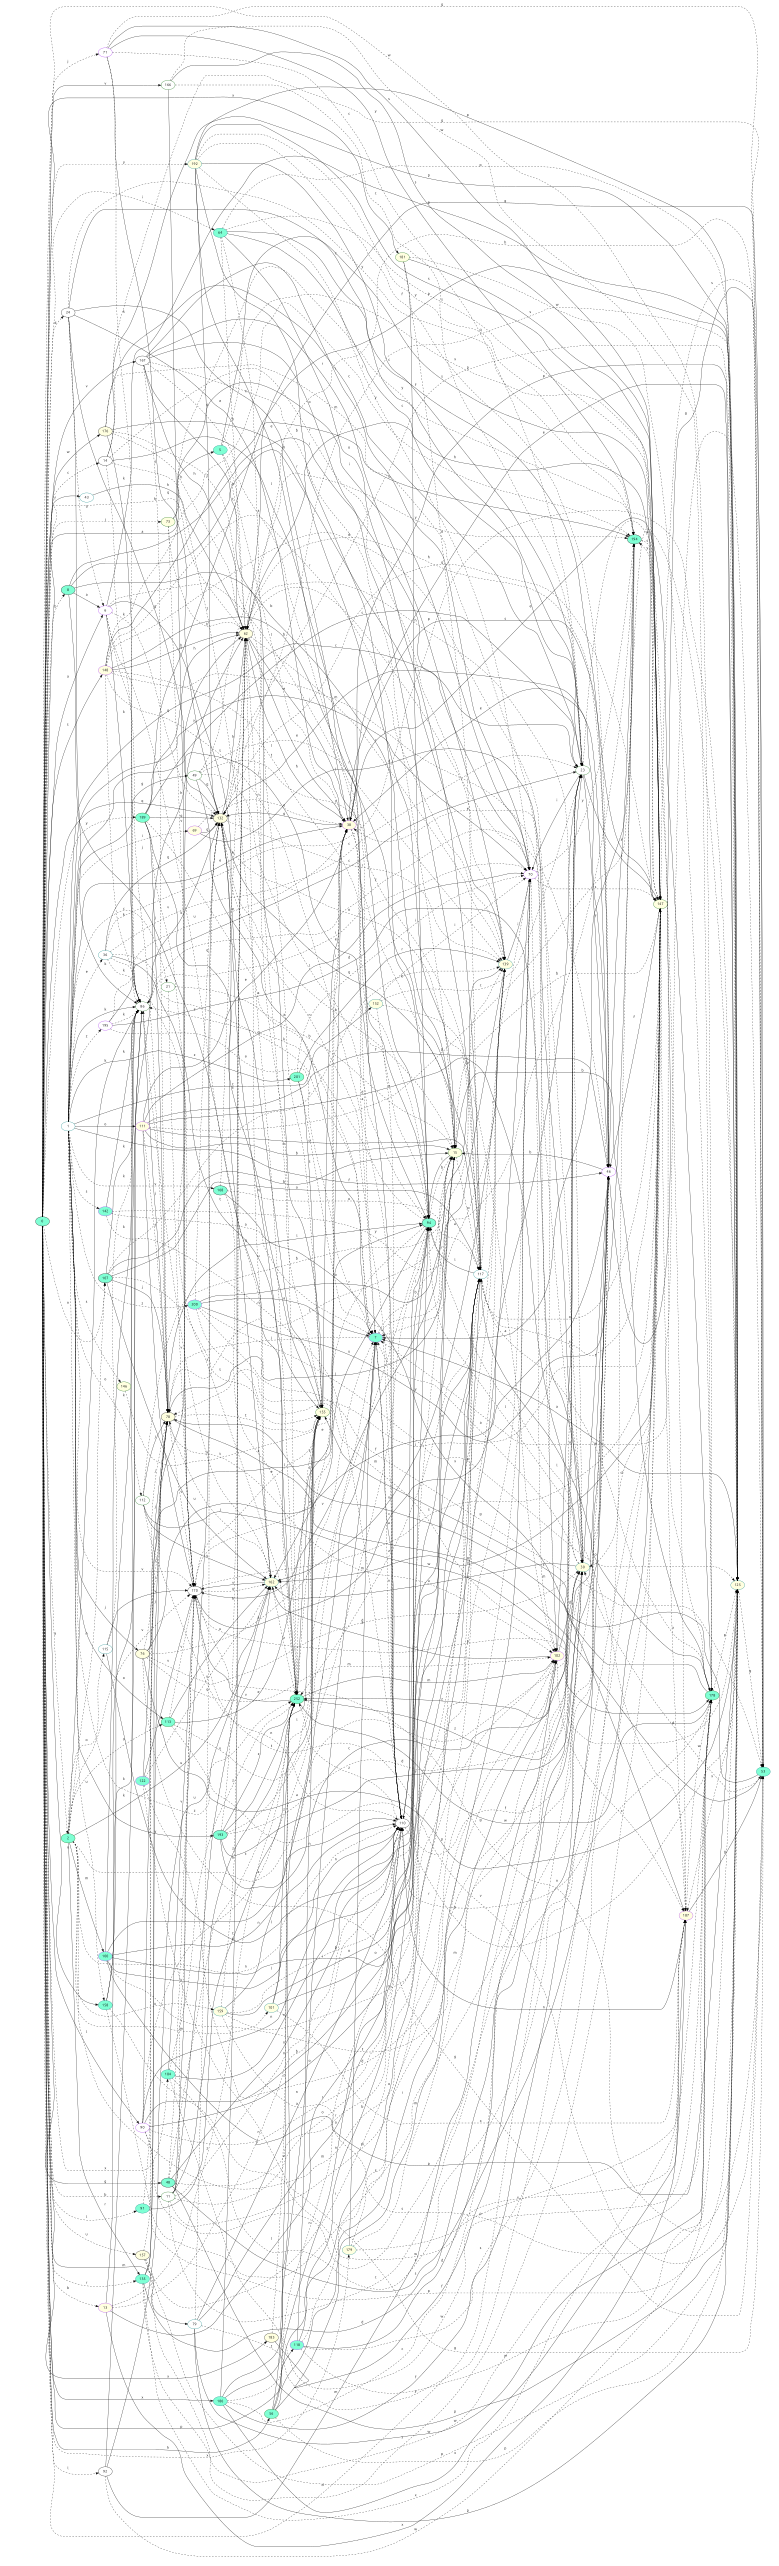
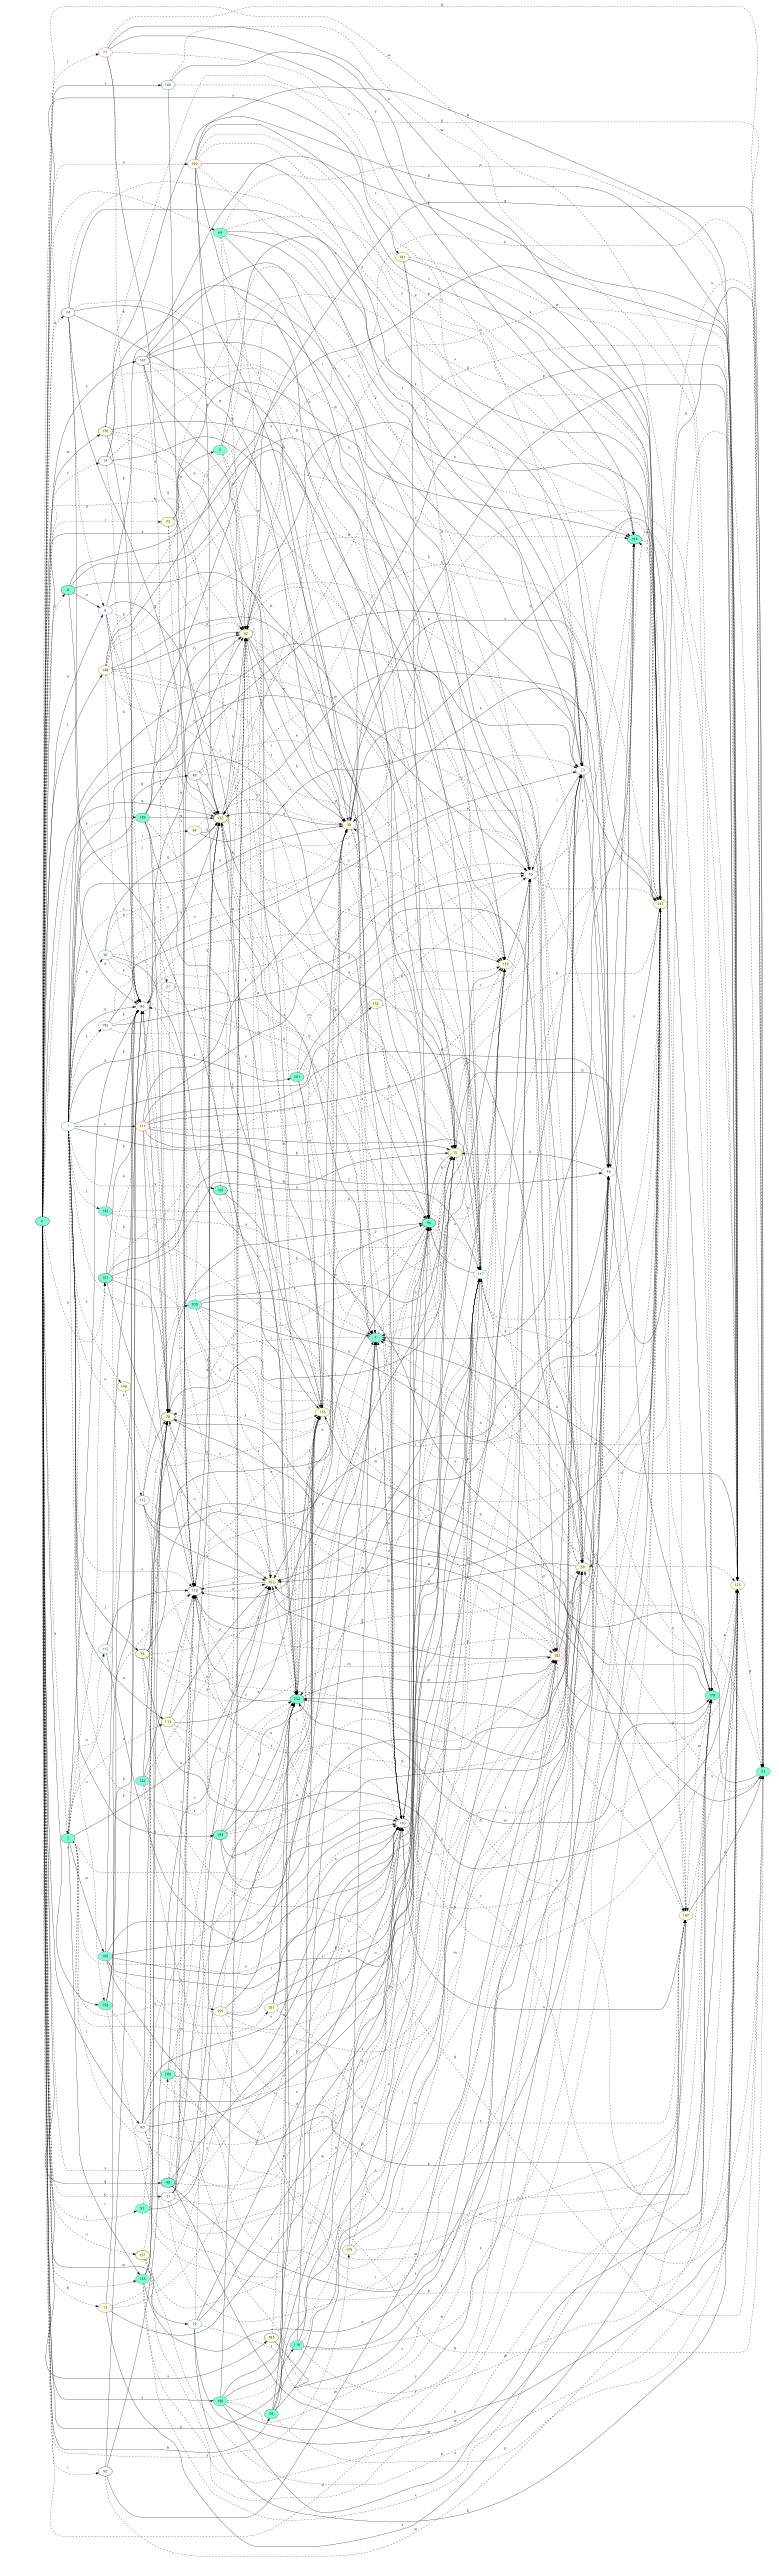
(195, 164) -> (195, 164)
(87, 498) -> none
(363, 849) -> (354, 686)
(232, 1165) -> (210, 1206)
(168, 1722) -> (168, 1722)
